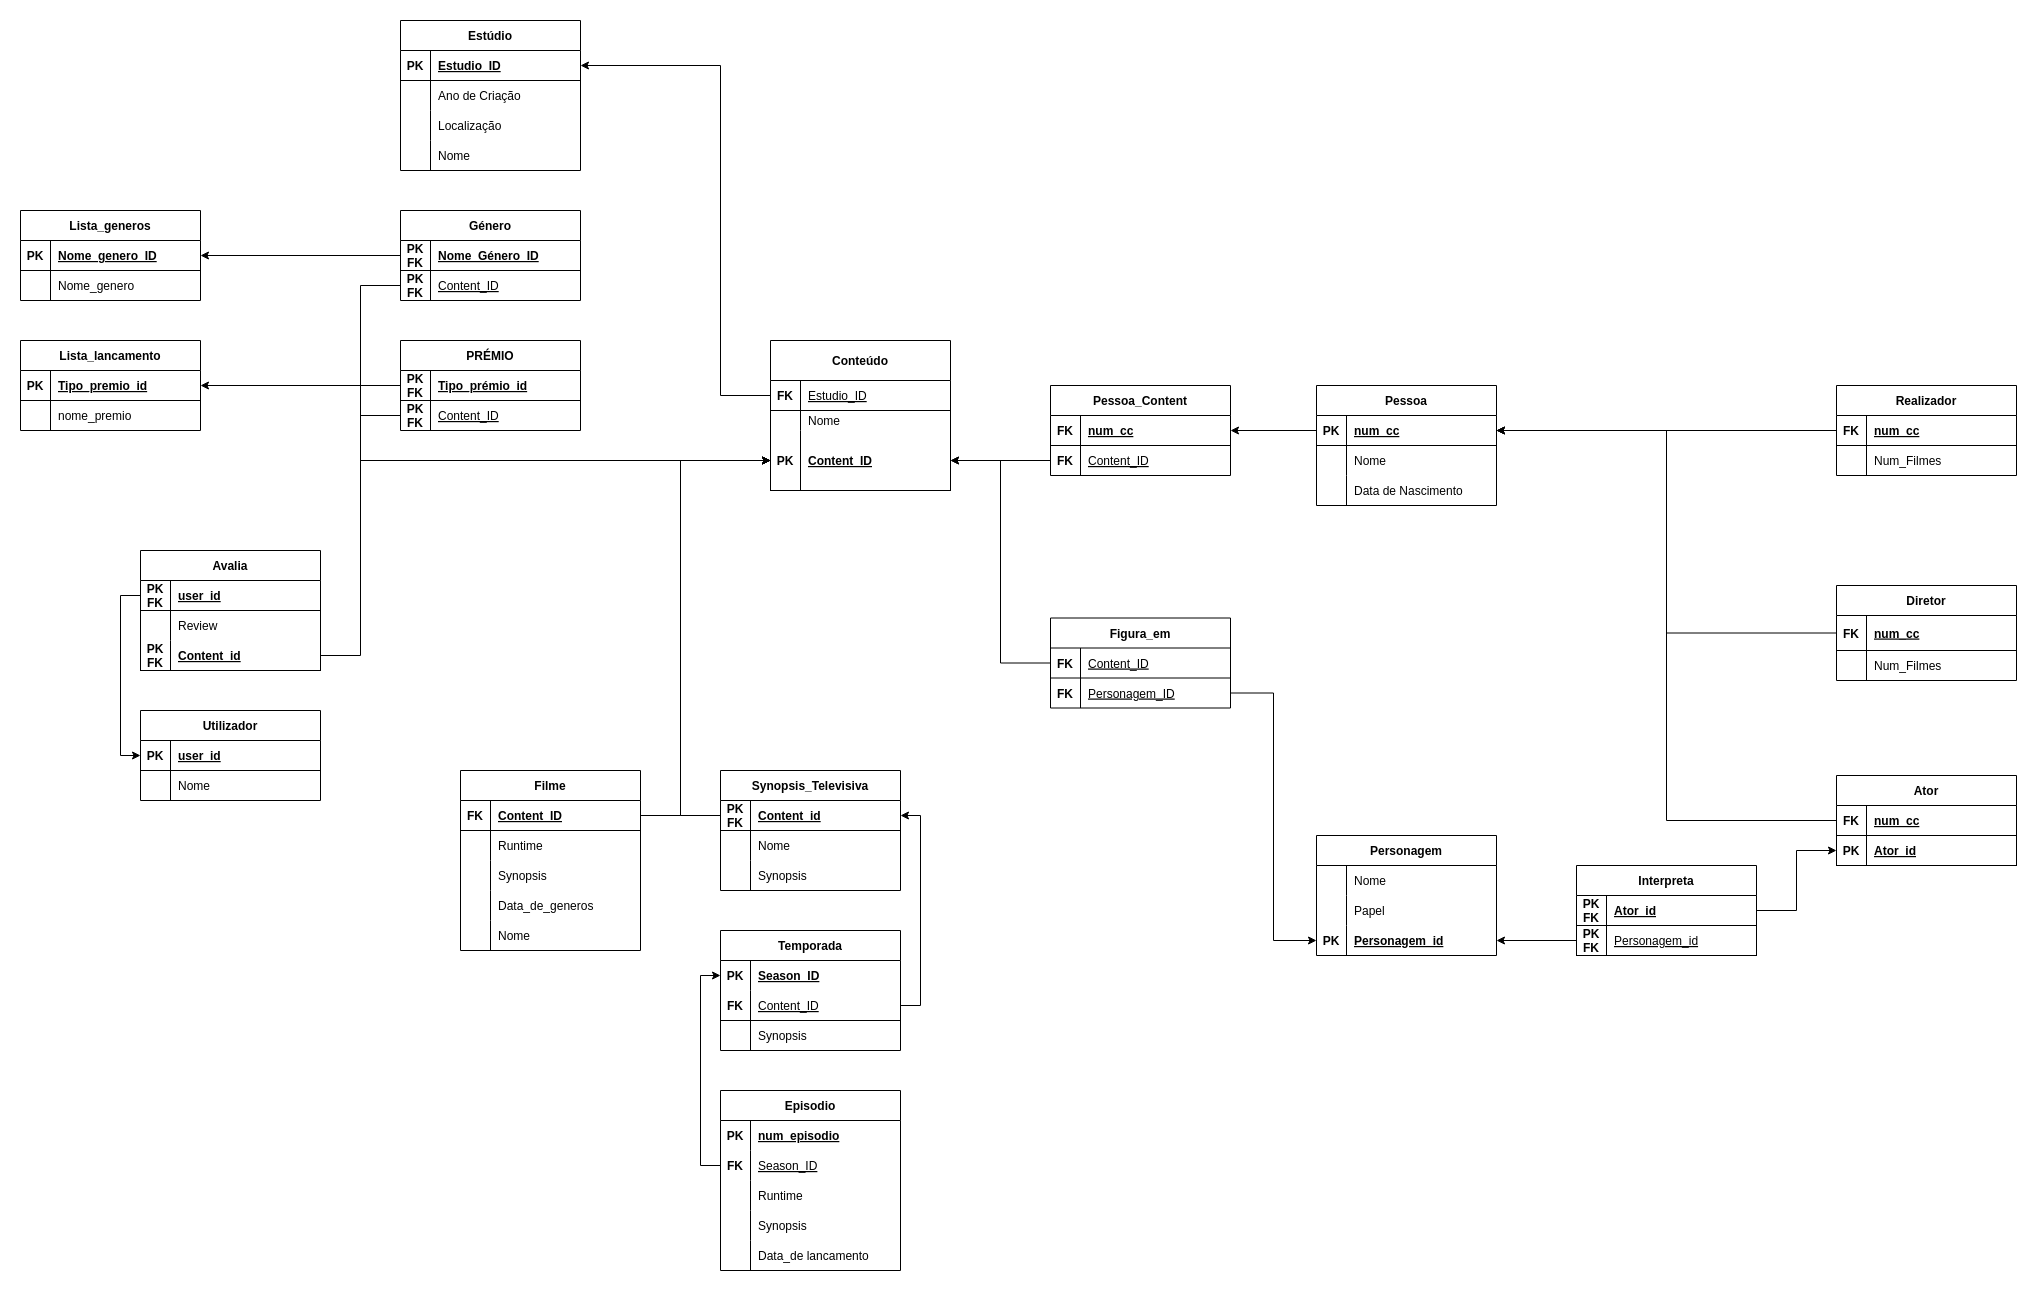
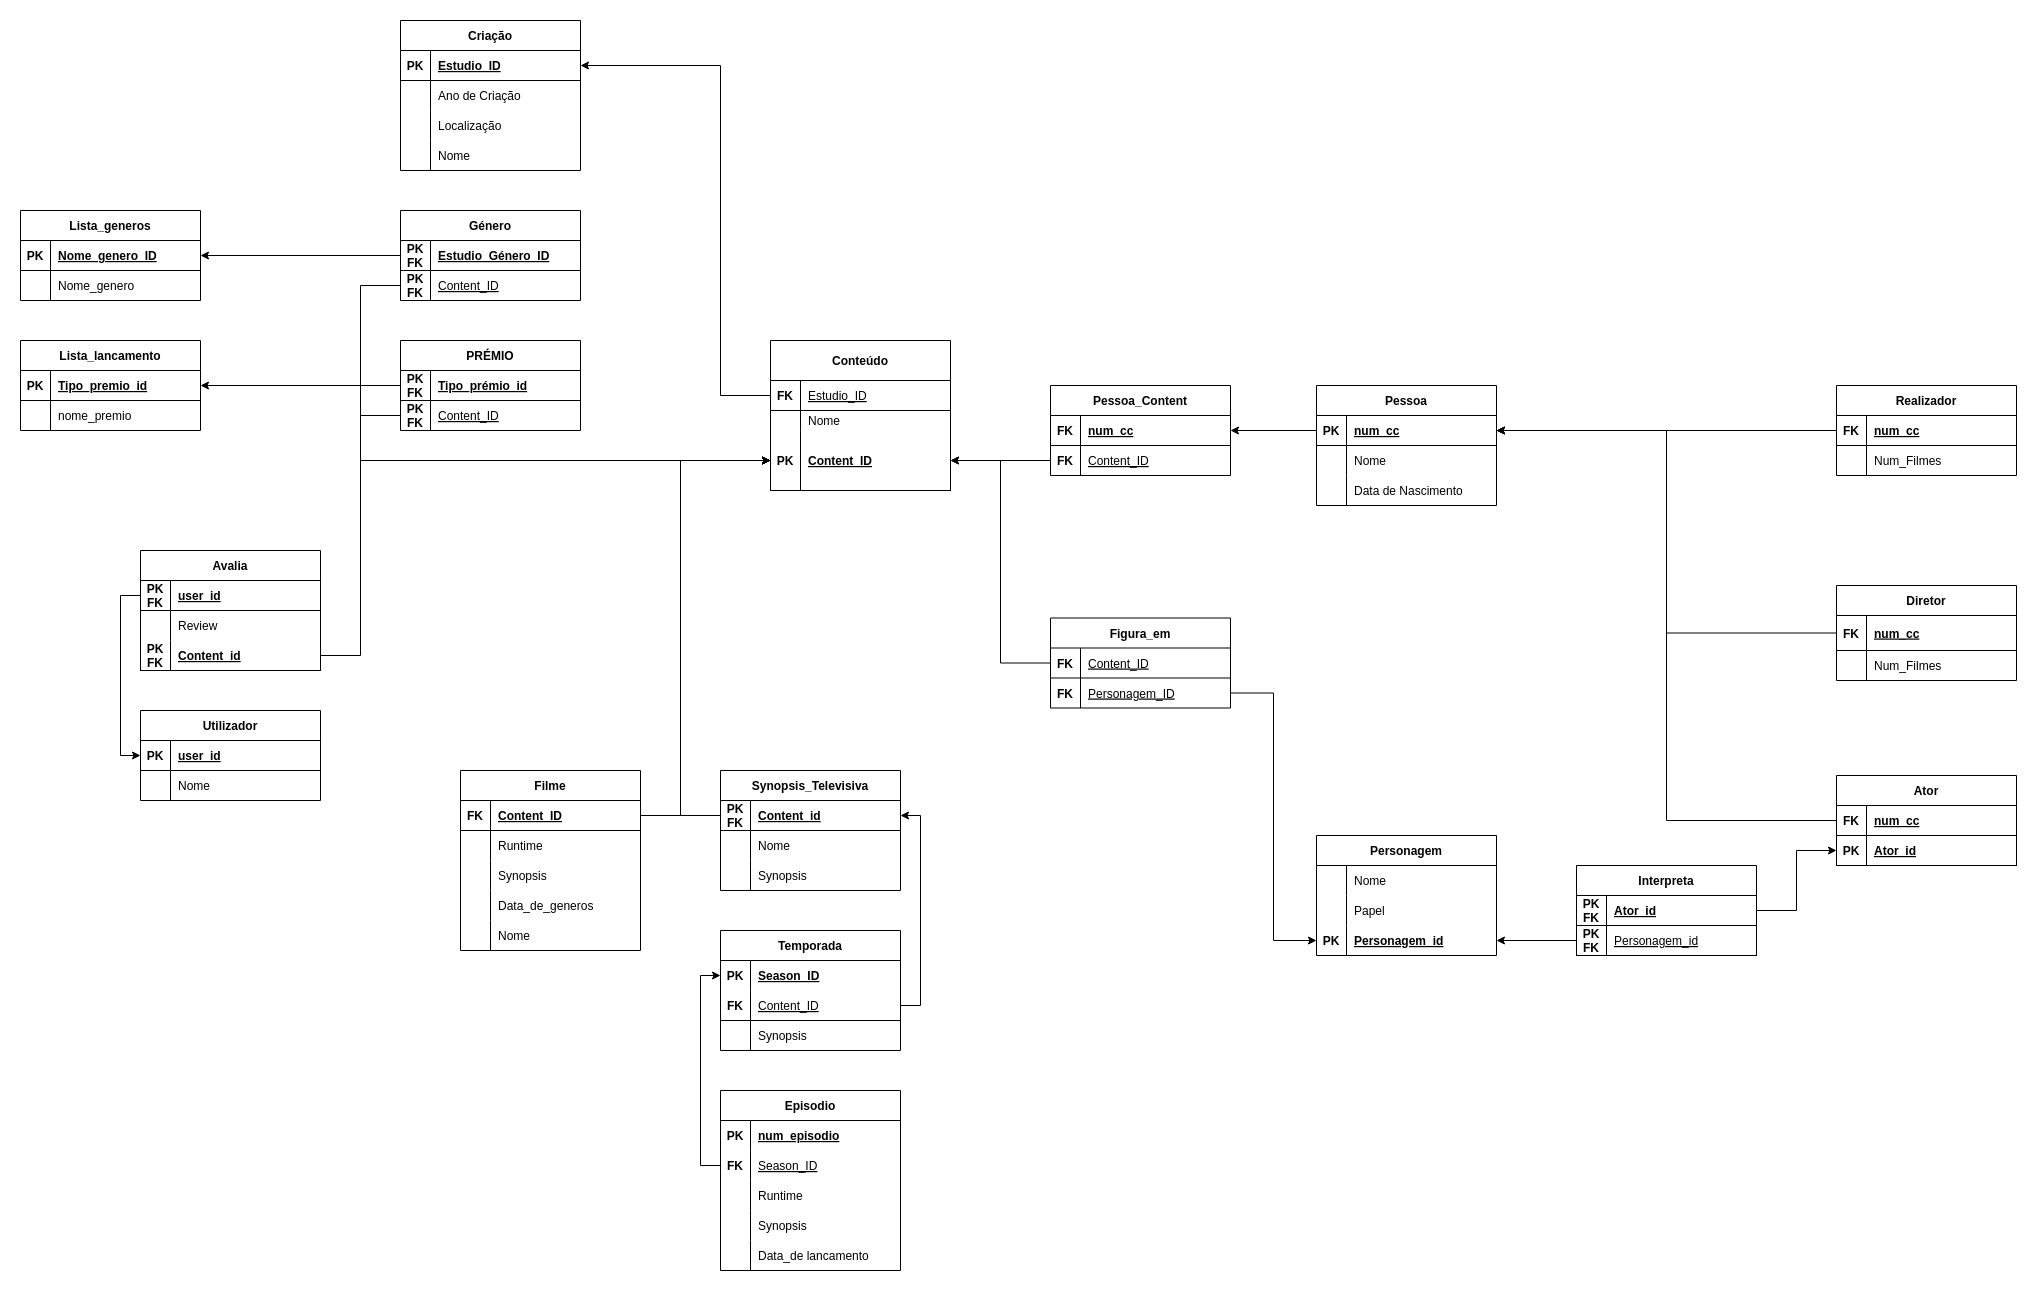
(490, 36) -> (490, 36)
(485, 256) -> (494, 256)
